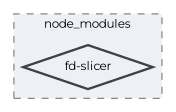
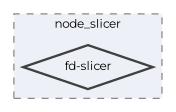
(88, 25) -> (88, 25)
